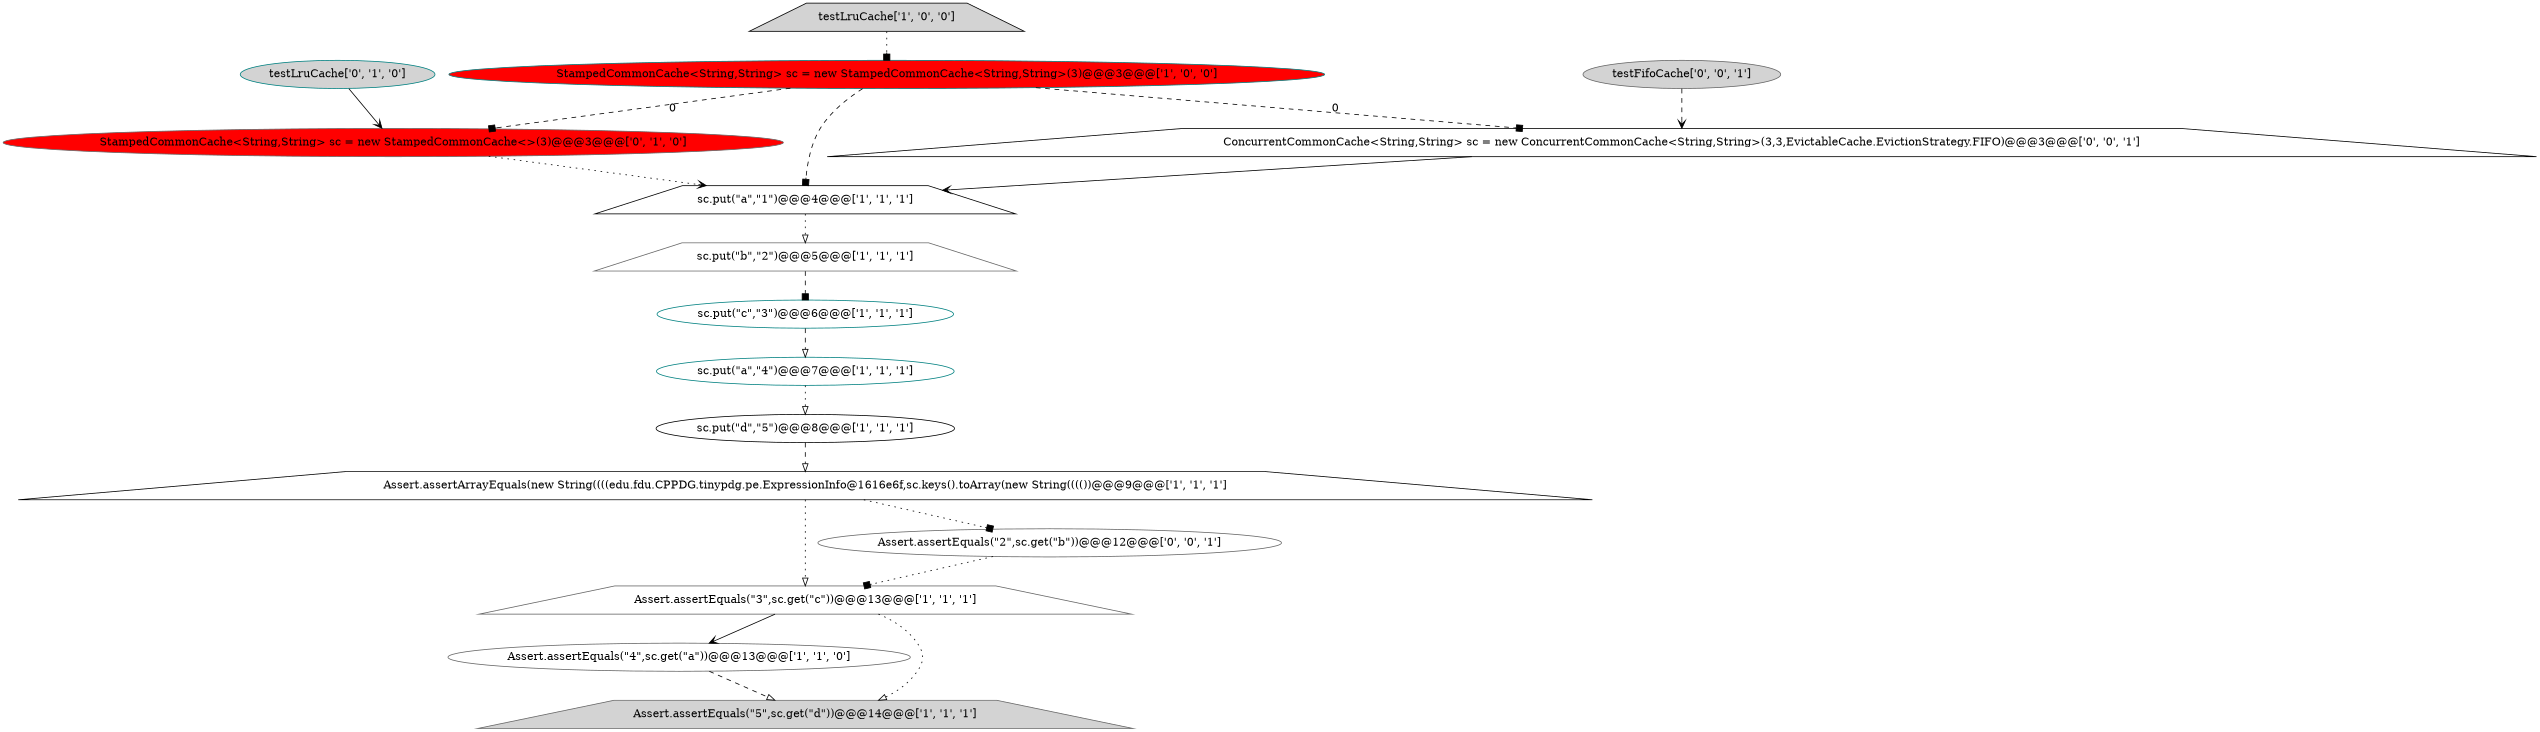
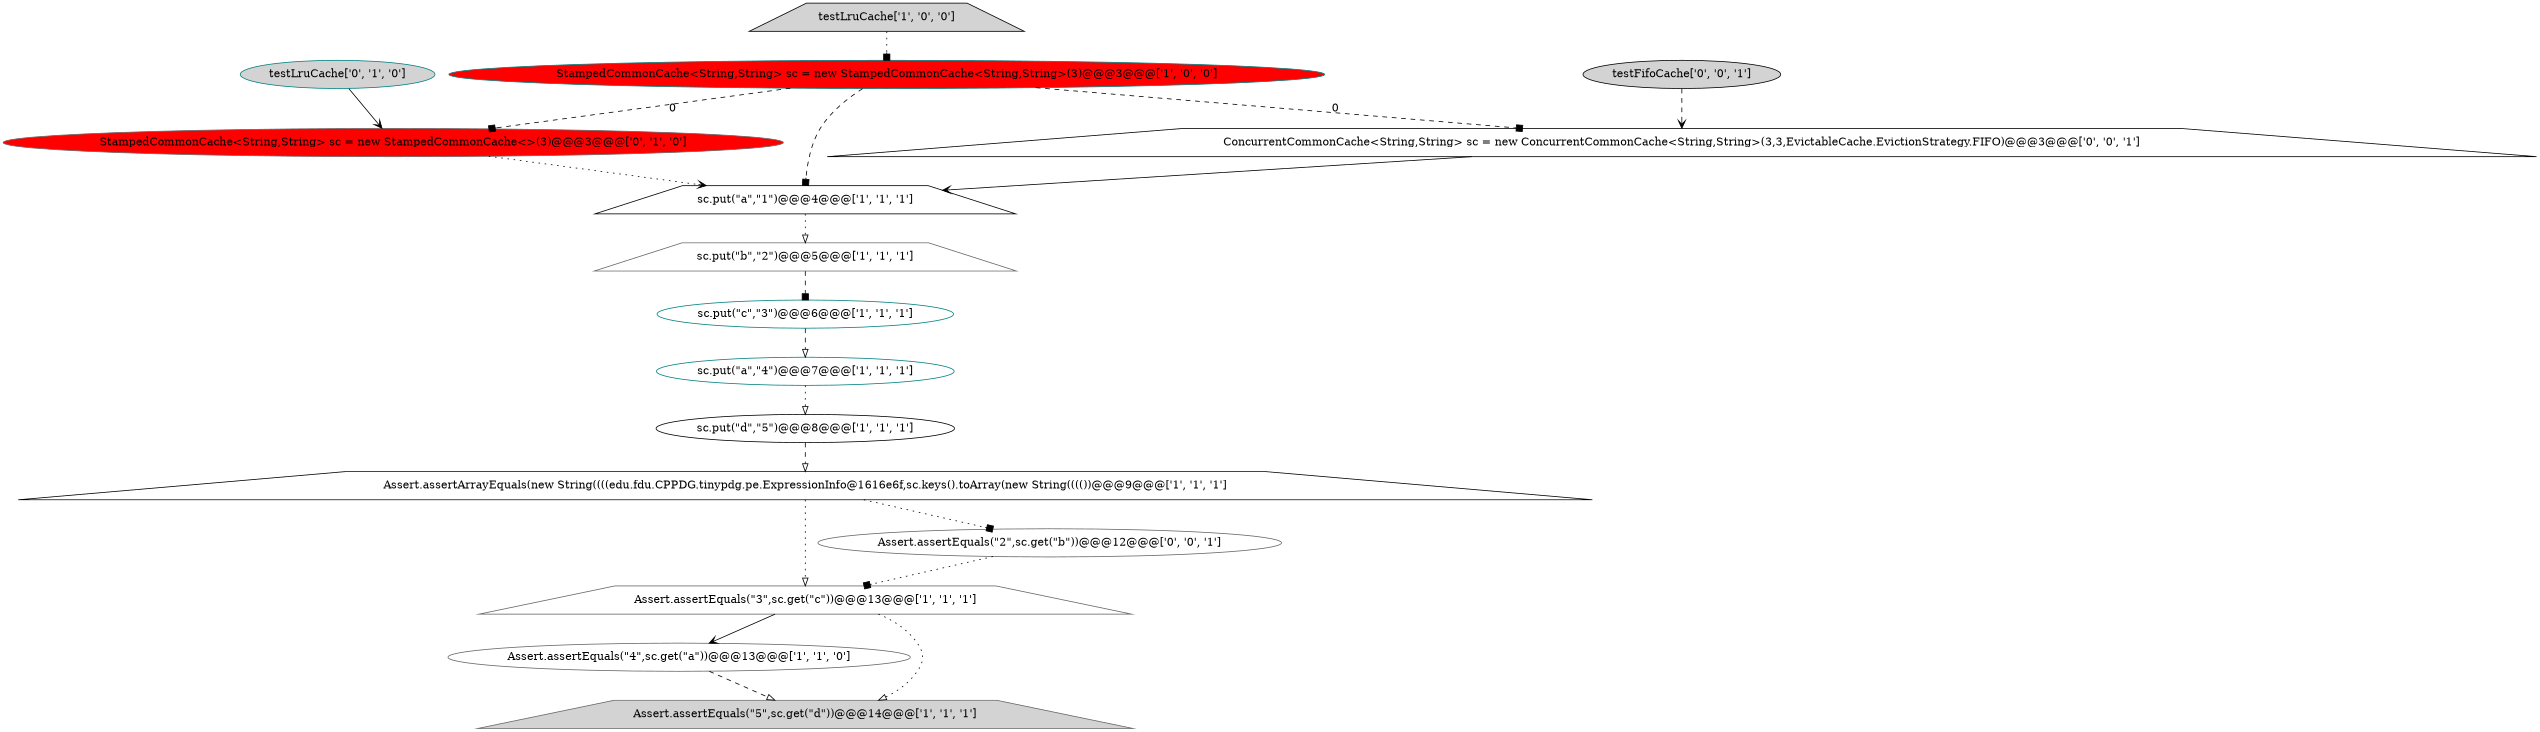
(1682, 74) -> (1682, 74)
